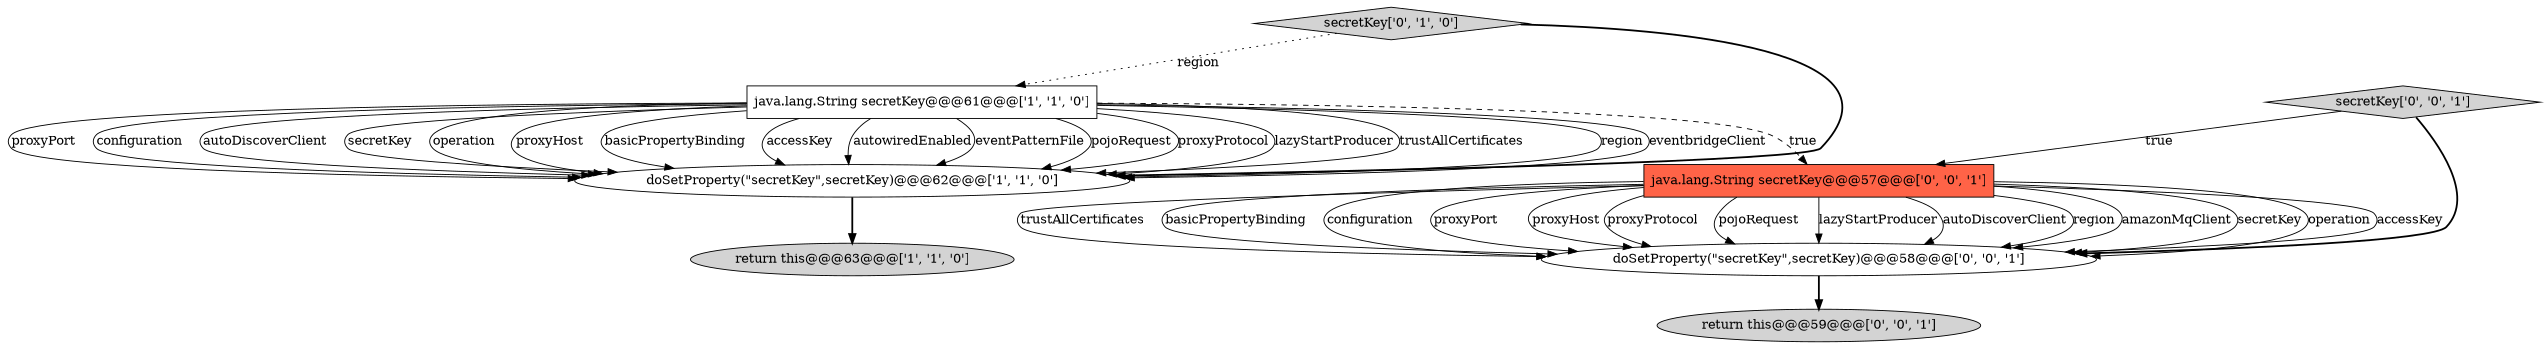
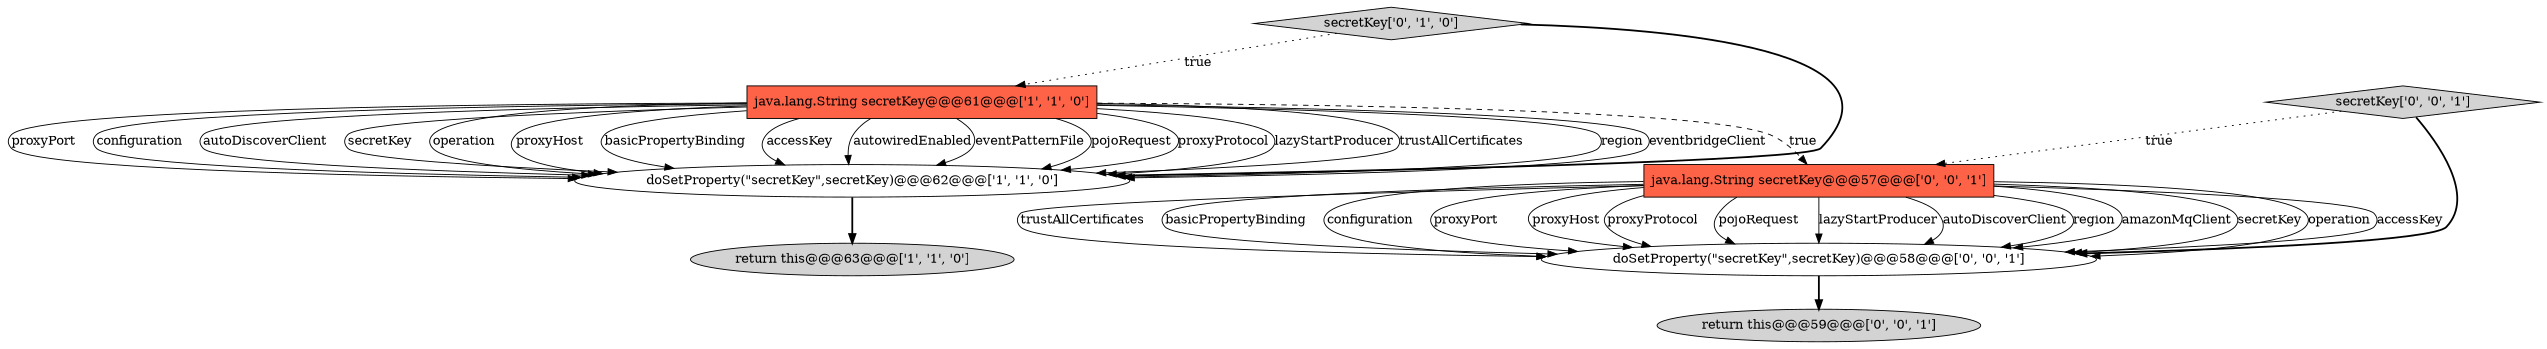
(1198, 63) -> (1198, 63)
(922, 102) -> (922, 102)
(2143, 137) -> (2143, 137)
